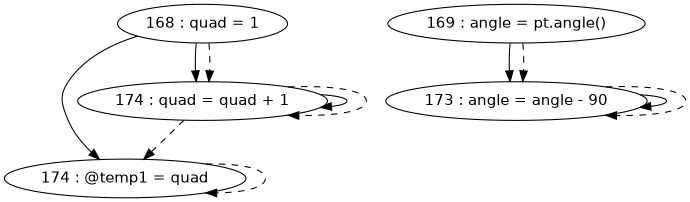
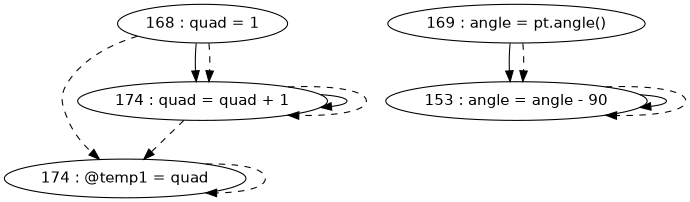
(69, 80) -> (69, 80)
(516, 101) -> (516, 101)
